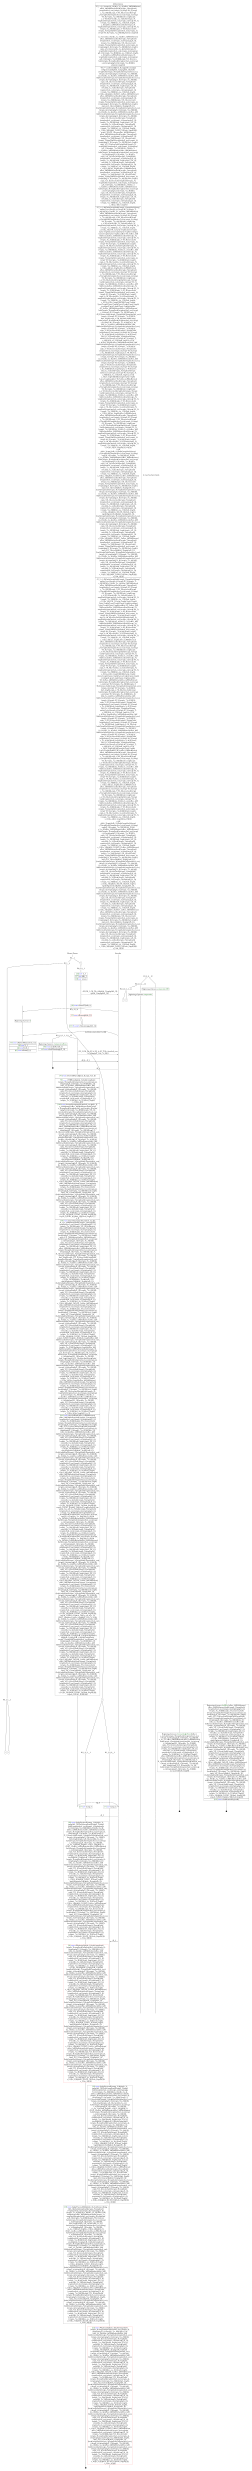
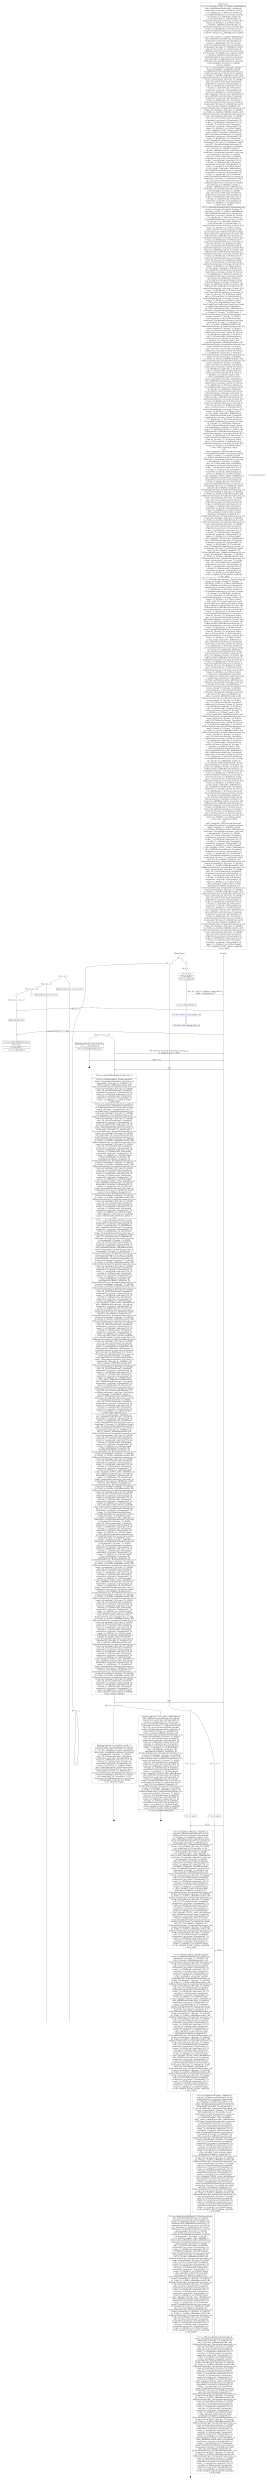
(84, 979) -> (190, 979)
none -> (16, 1000)
(76, 1015) -> (181, 1015)
none -> (114, 1706)
